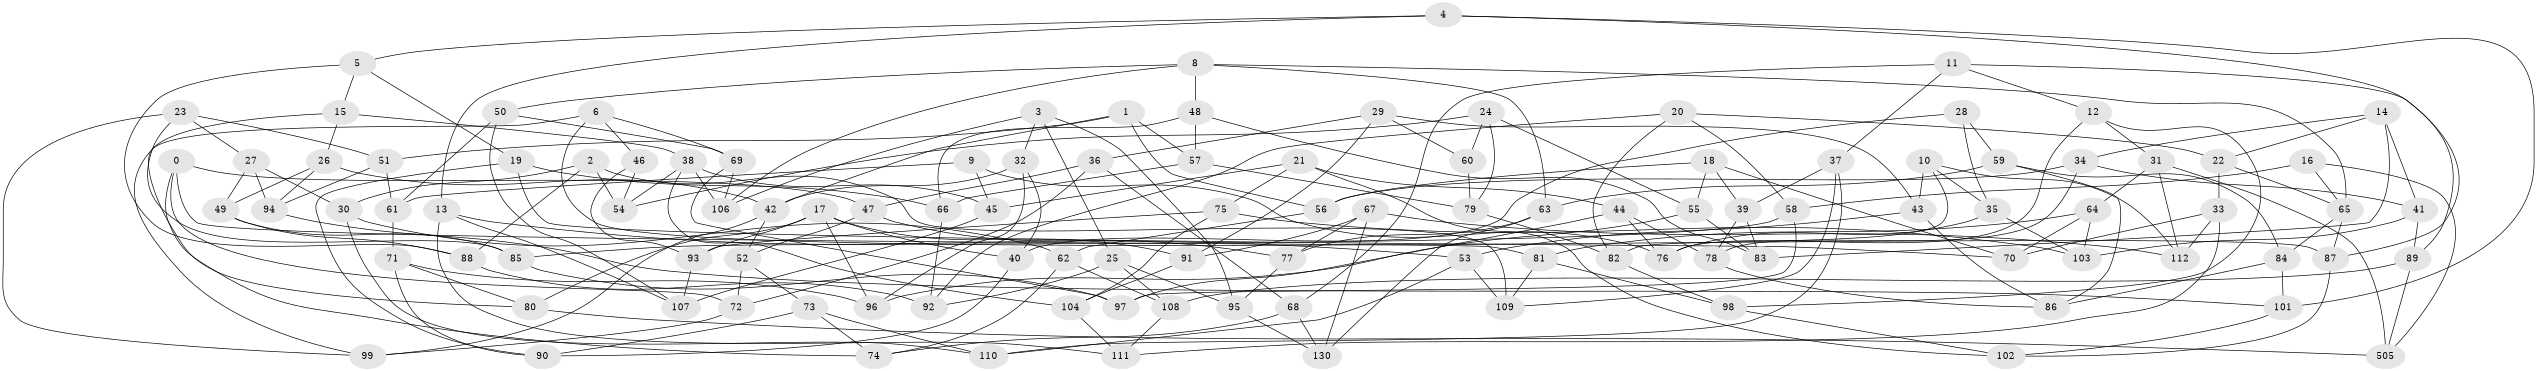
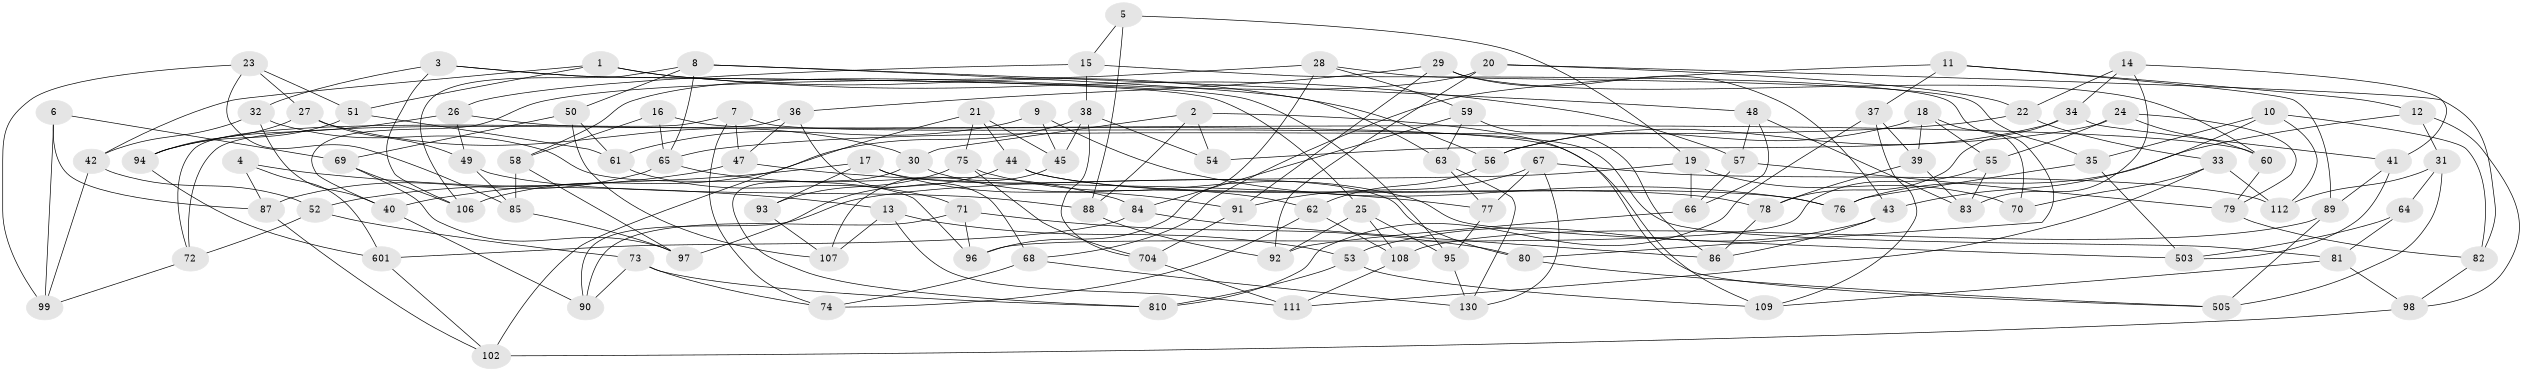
(899, 27) -> none
(177, 161) -> (735, 113)
(640, 161) -> none
(549, 182) -> (1542, 126)
(2052, 235) -> none
(2082, 259) -> (2184, 259)
(848, 263) -> (1177, 212)
(1071, 308) -> (1148, 259)
(2283, 308) -> (382, 259)
(989, 357) -> (1158, 308)
